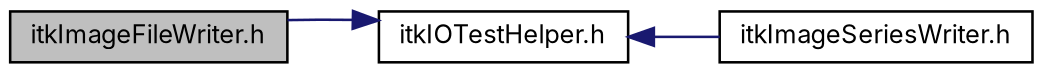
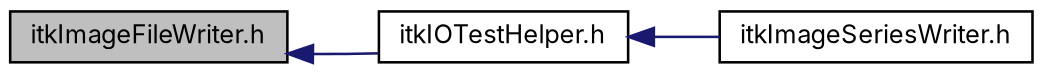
(320, 20) -> (346, 54)
